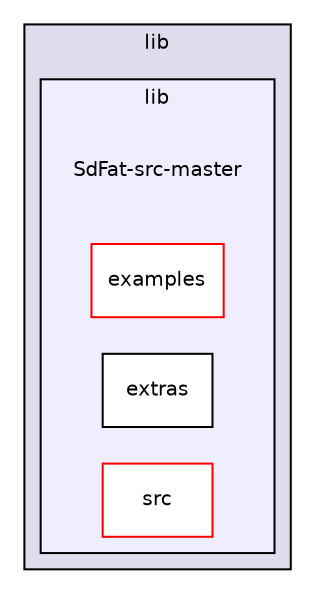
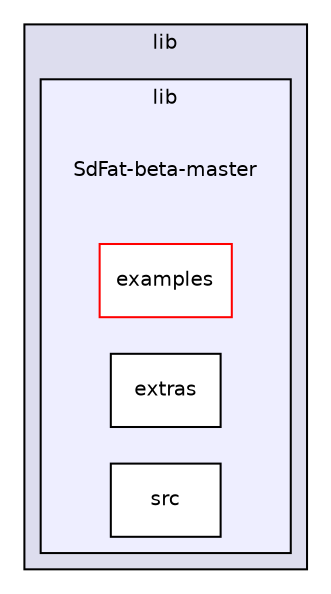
(158, 171) -> (166, 171)
(158, 500) -> (166, 500)
